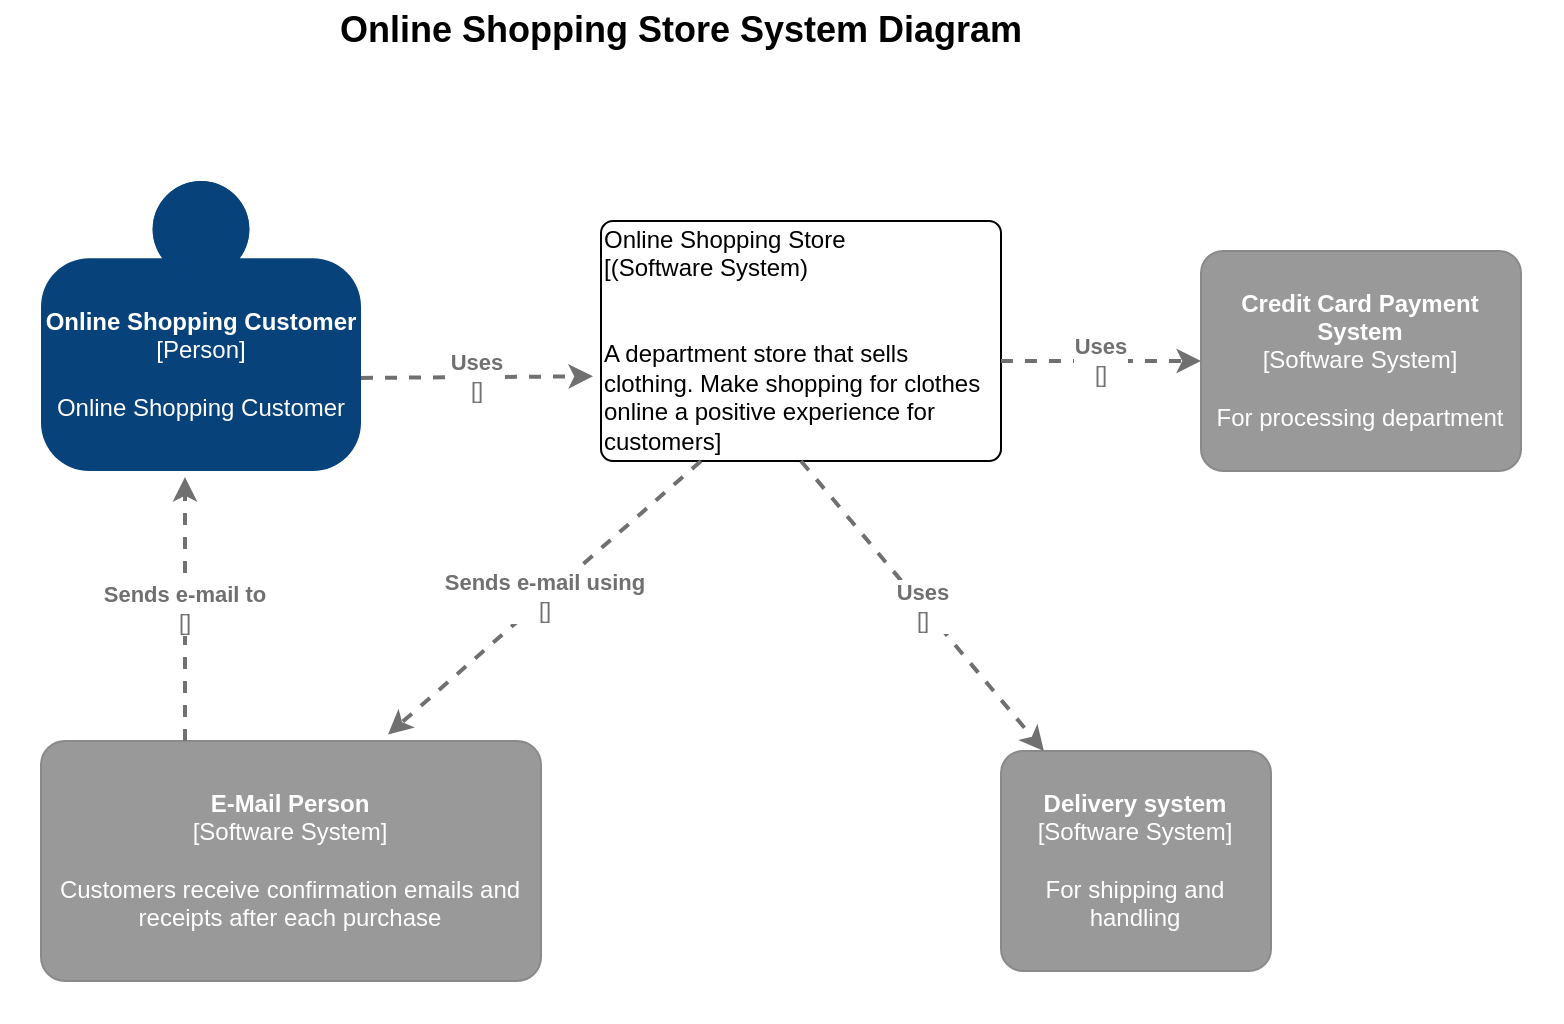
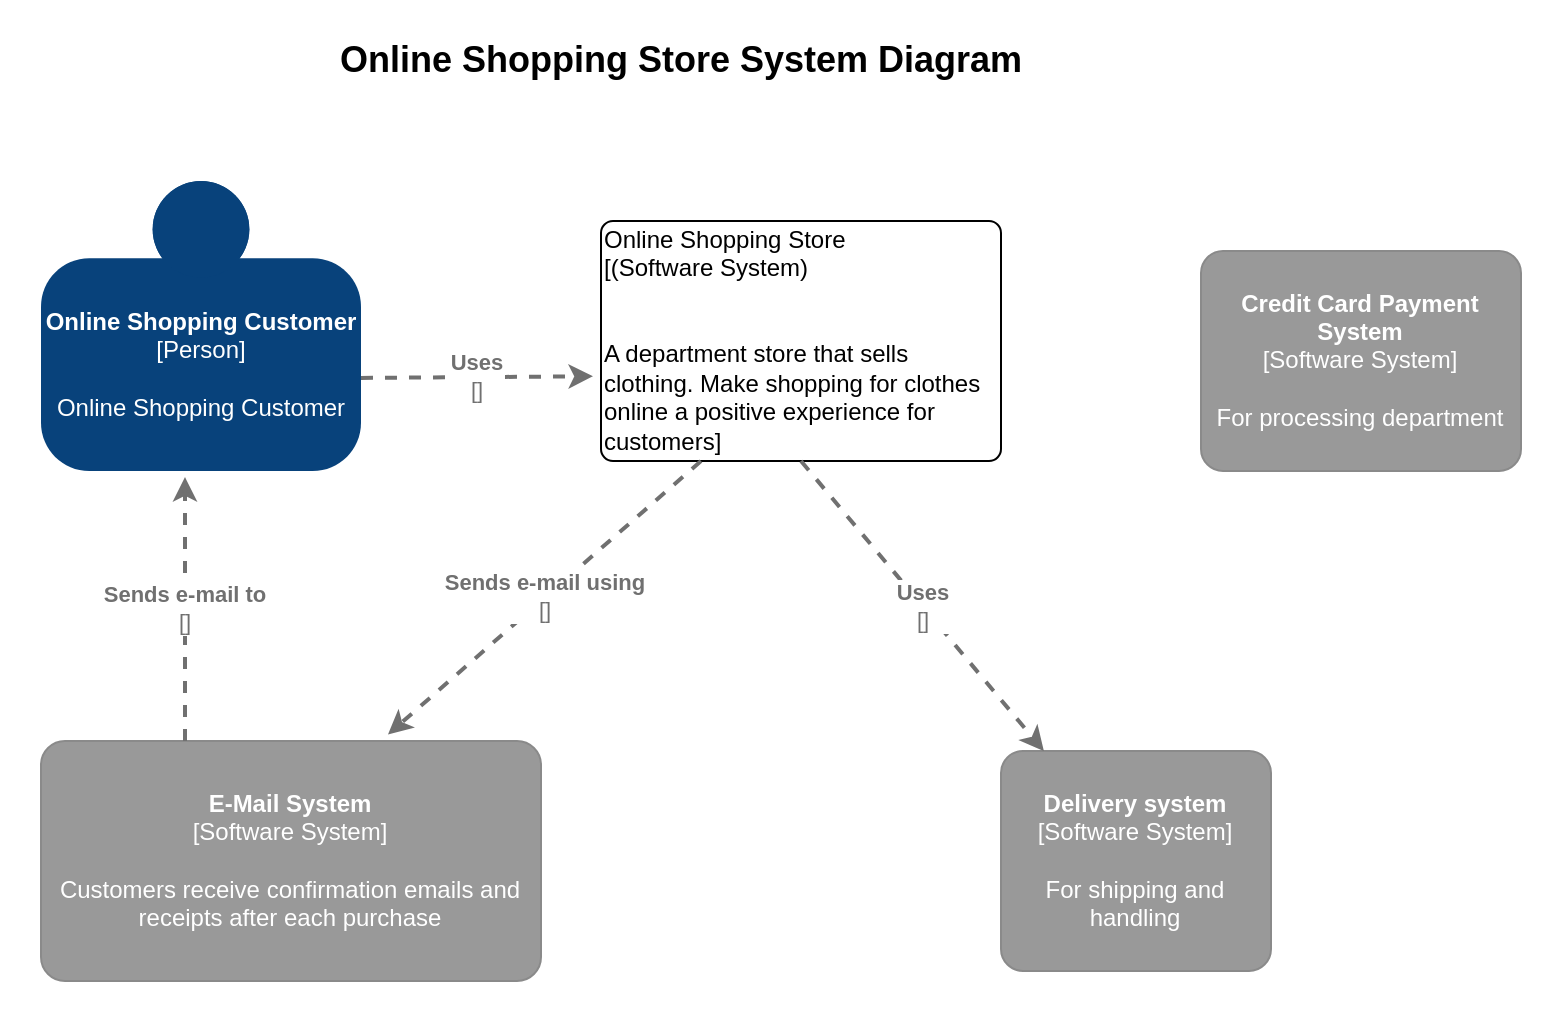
(681, 31) -> (681, 61)
(1175, 361) -> none
(291, 861) -> (291, 861)
